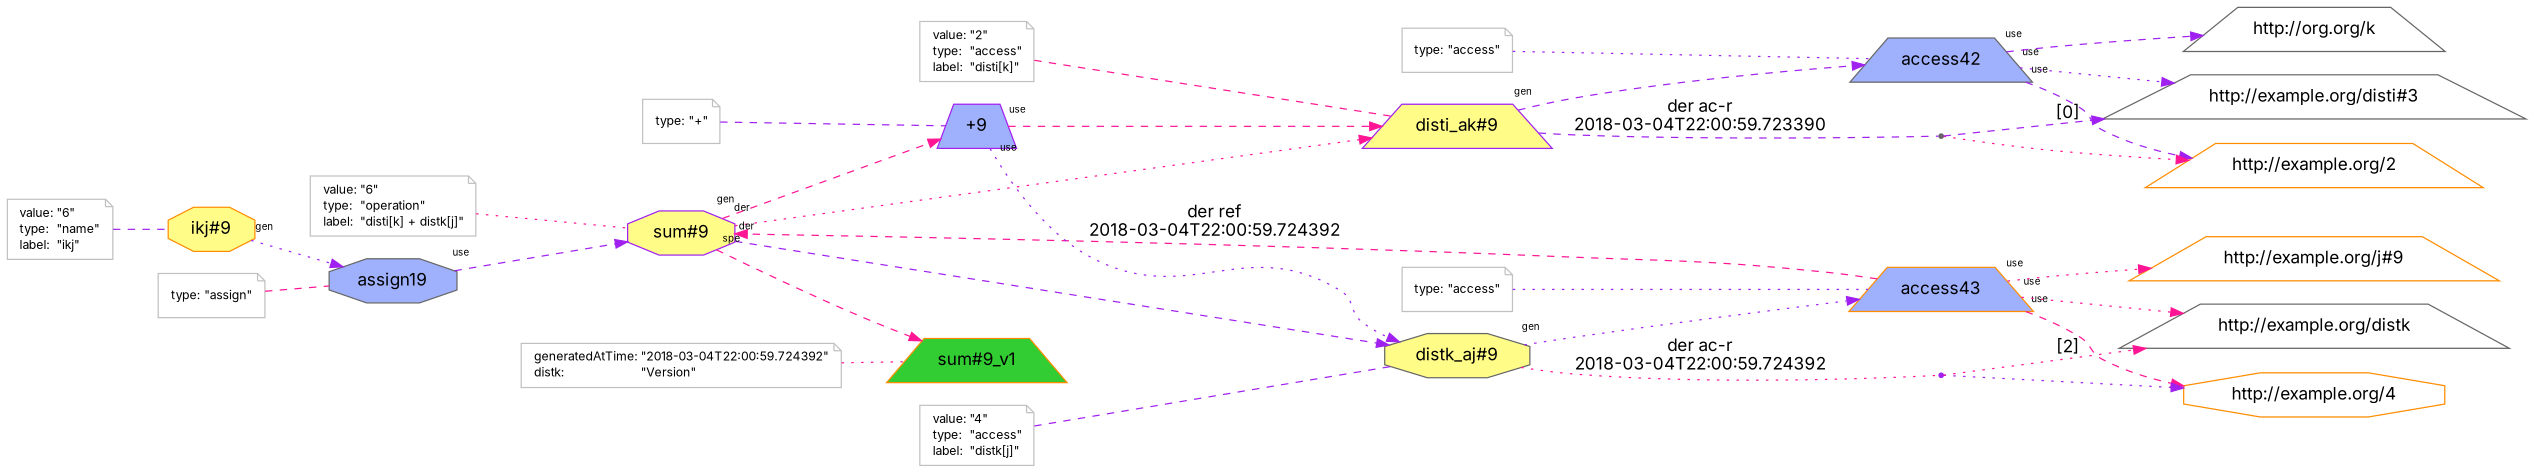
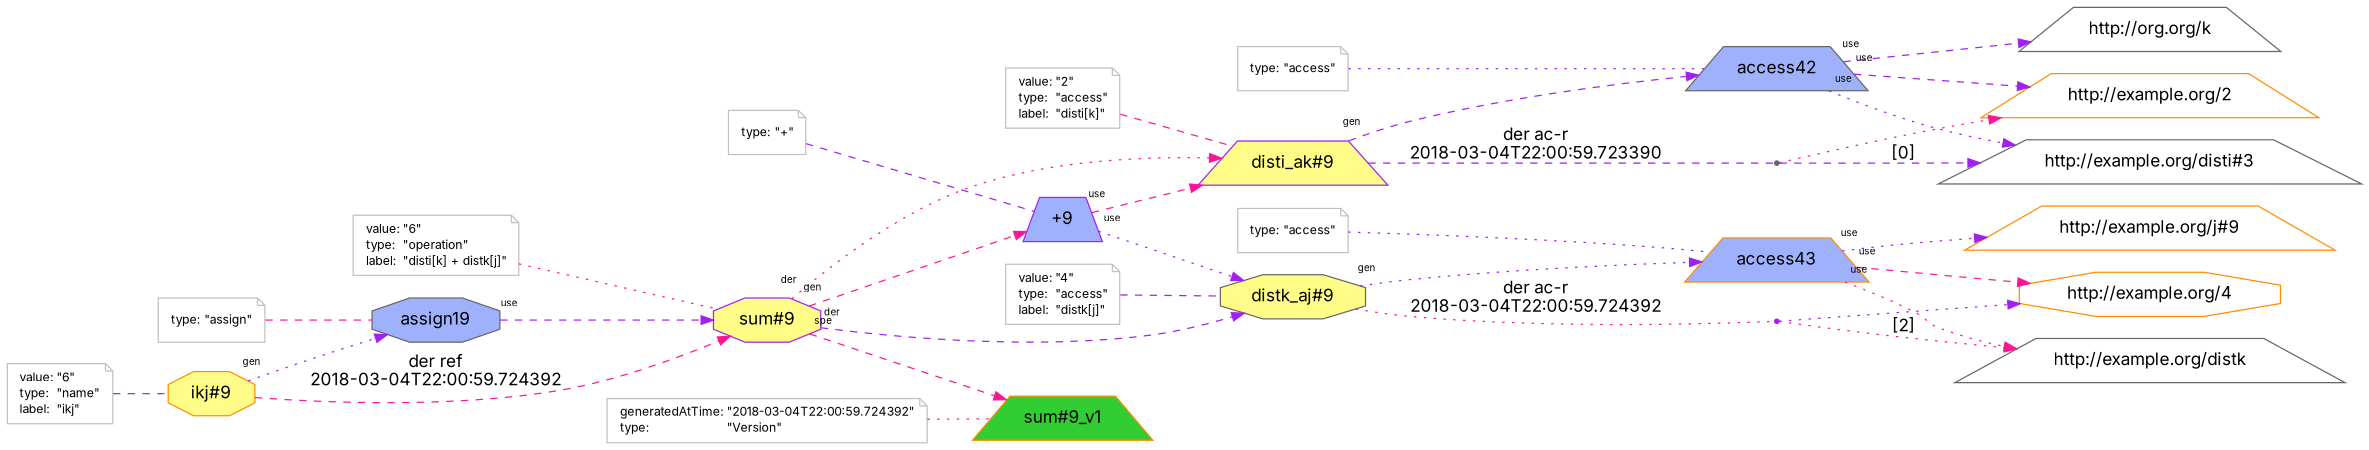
(1313, 248) -> (491, 399)
(2073, 274) -> (1908, 244)
(549, 373) -> (635, 428)
